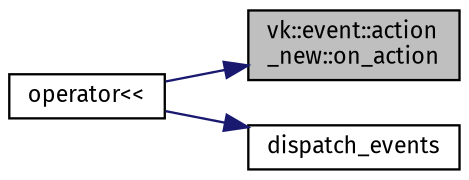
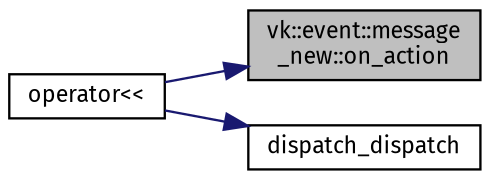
(354, 45) -> (364, 45)
(354, 147) -> (364, 147)
